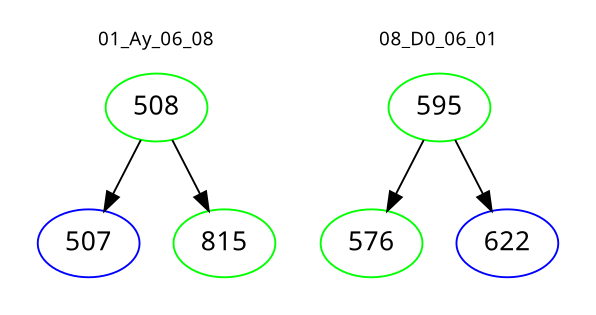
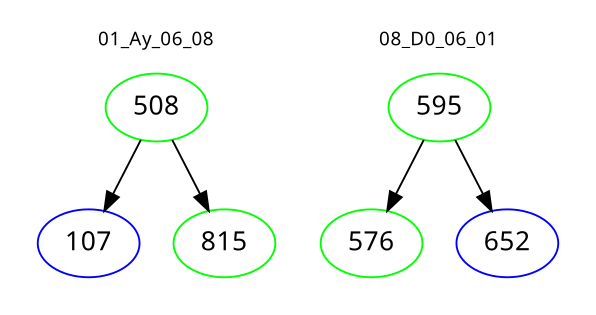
(89, 243) -> (89, 243)
(507, 243) -> (507, 243)
